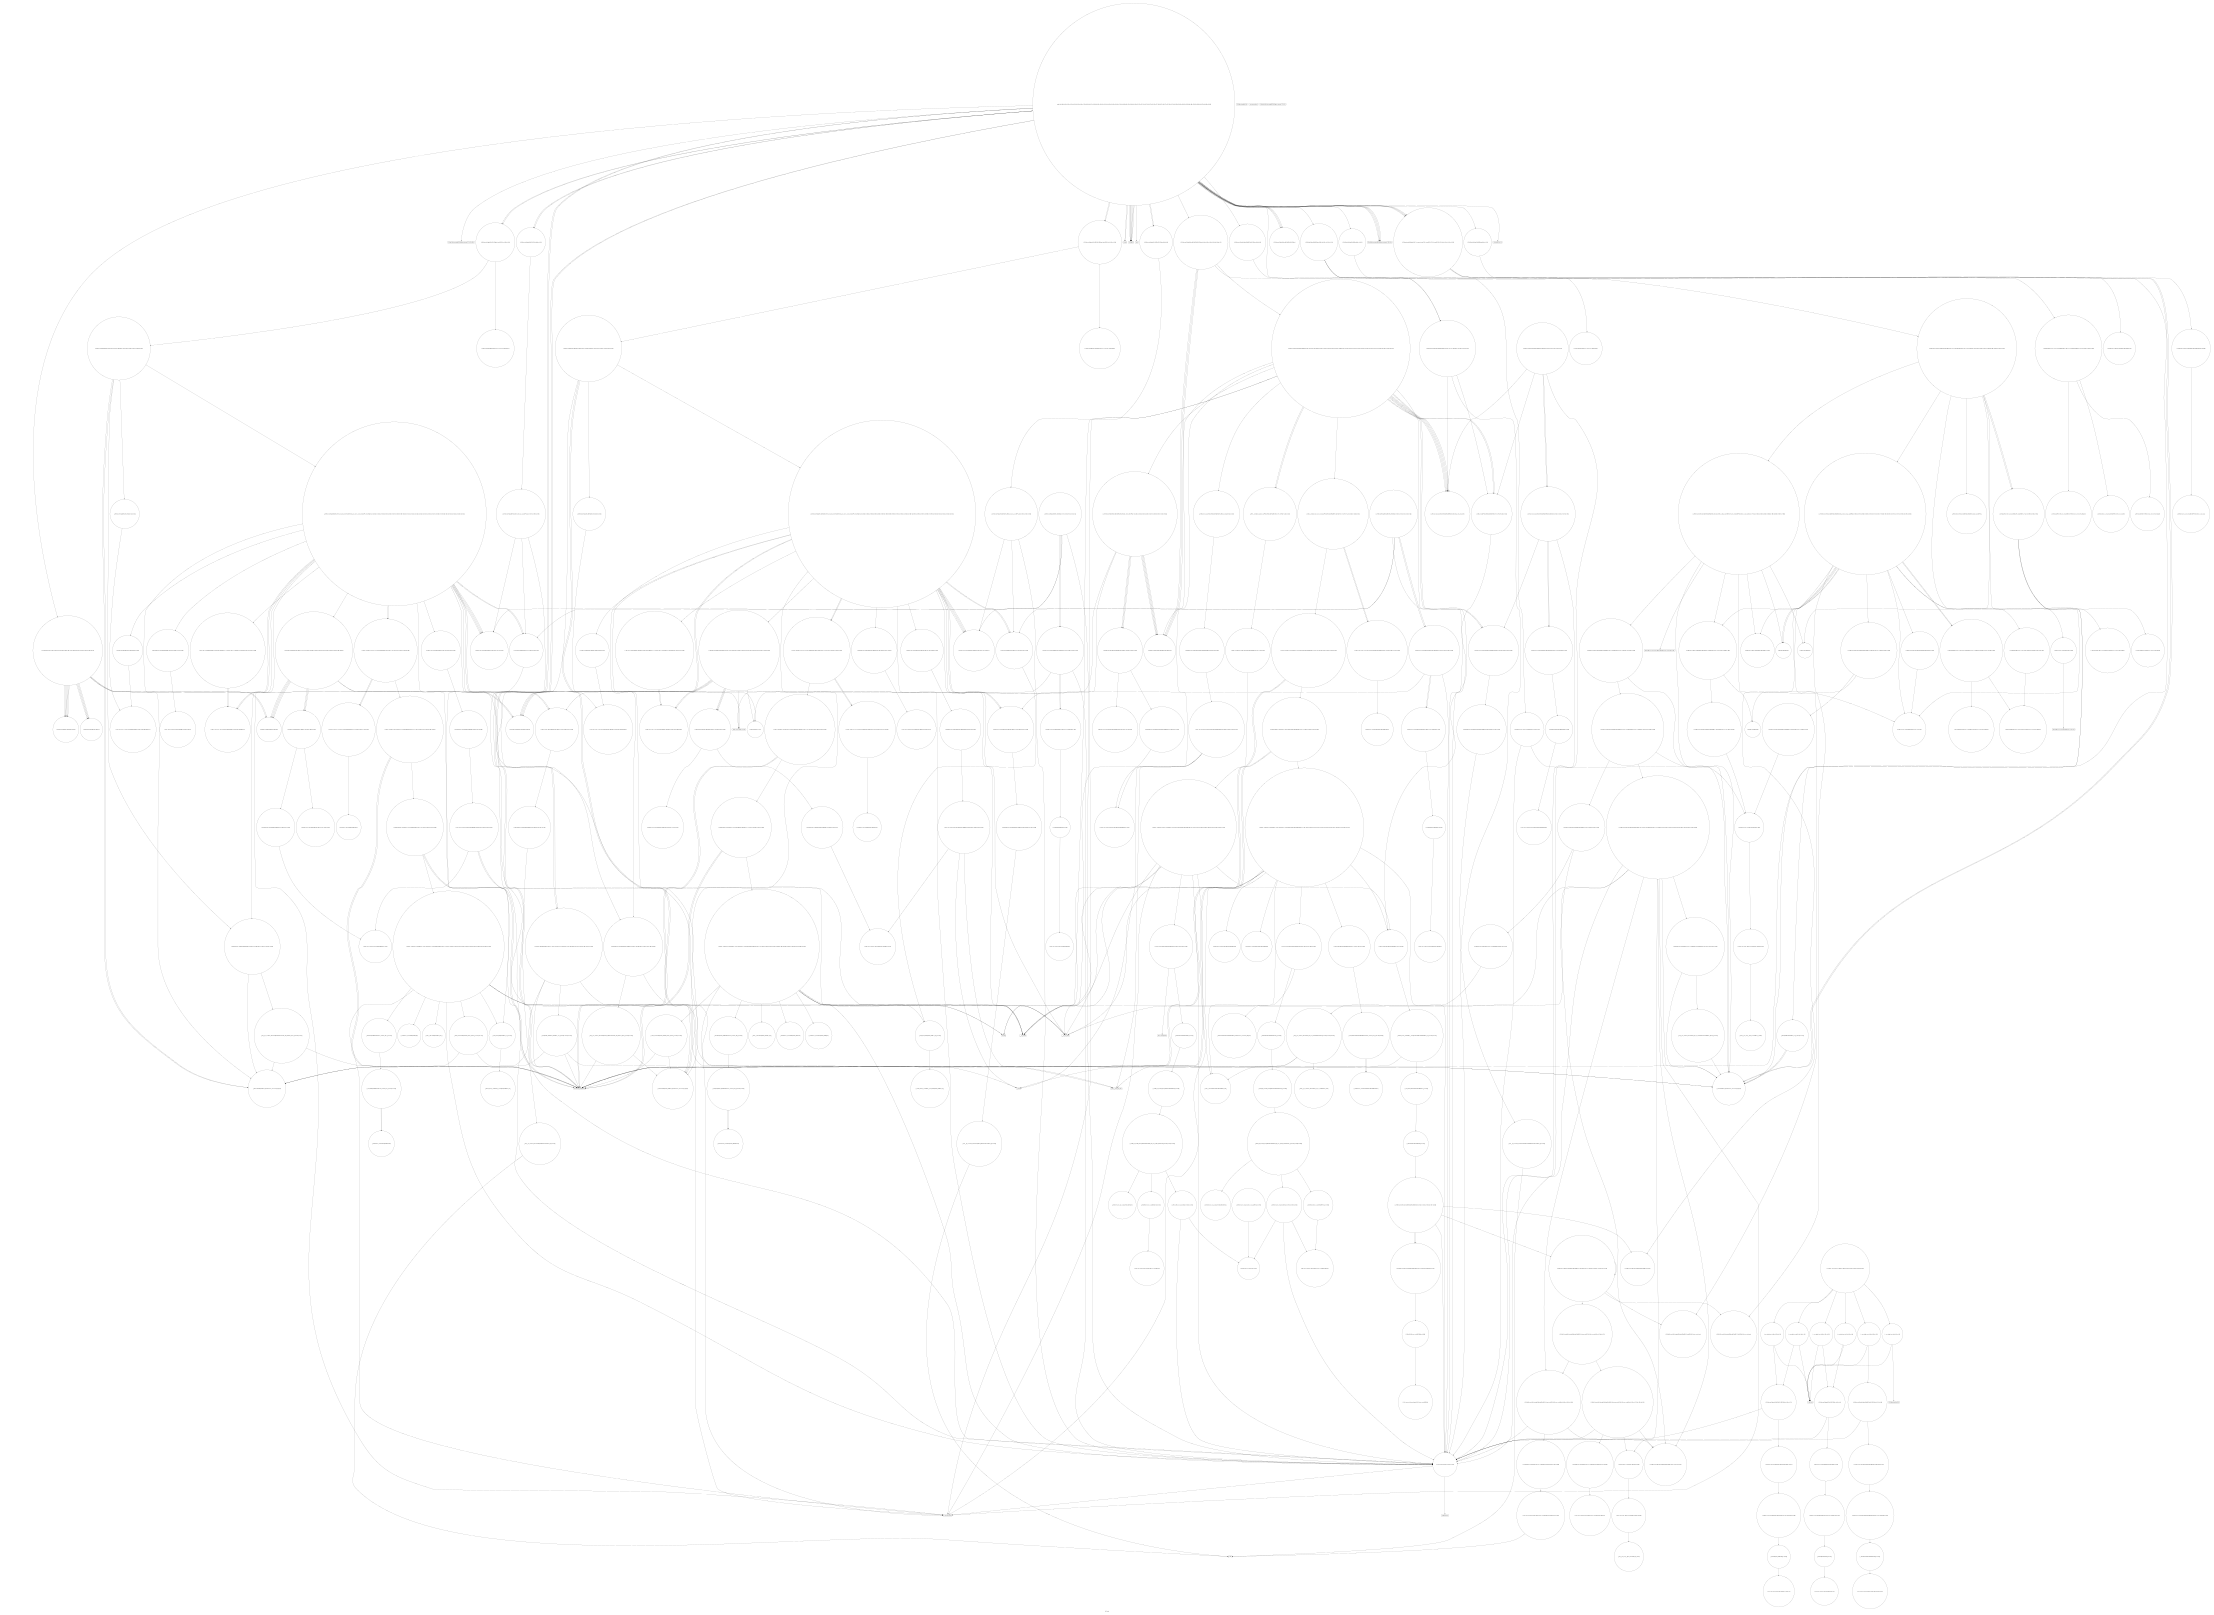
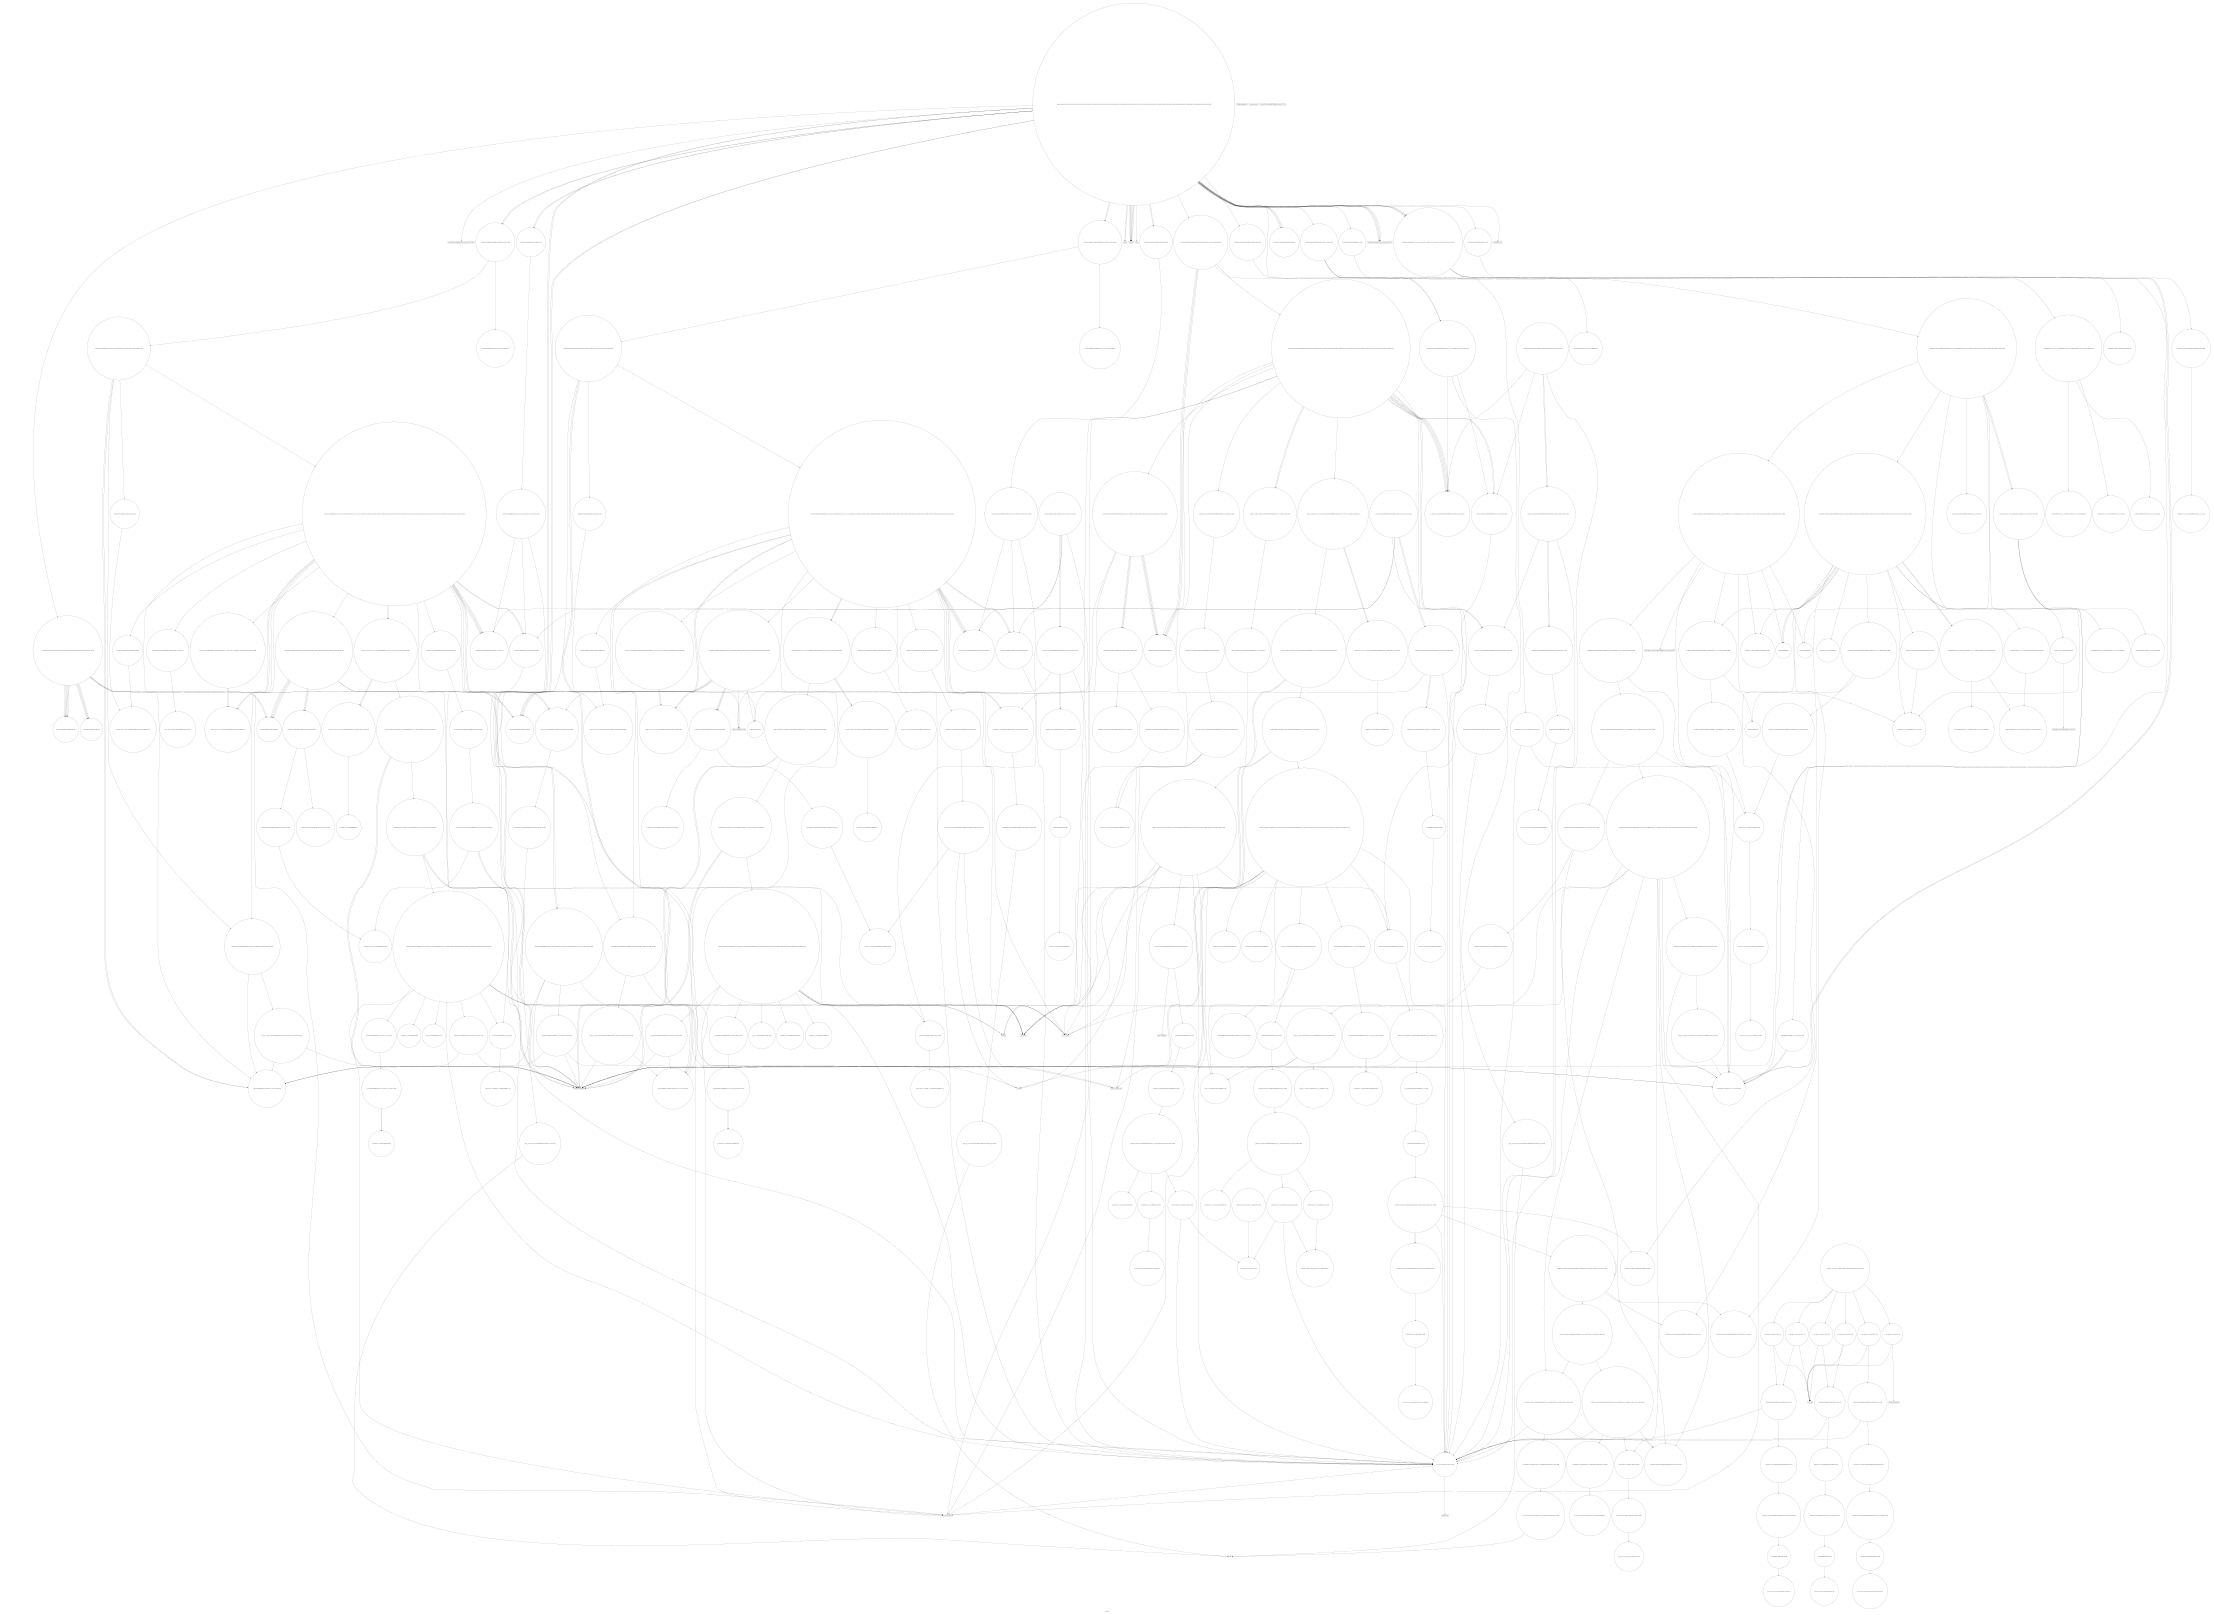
none -> (1828, 650)
